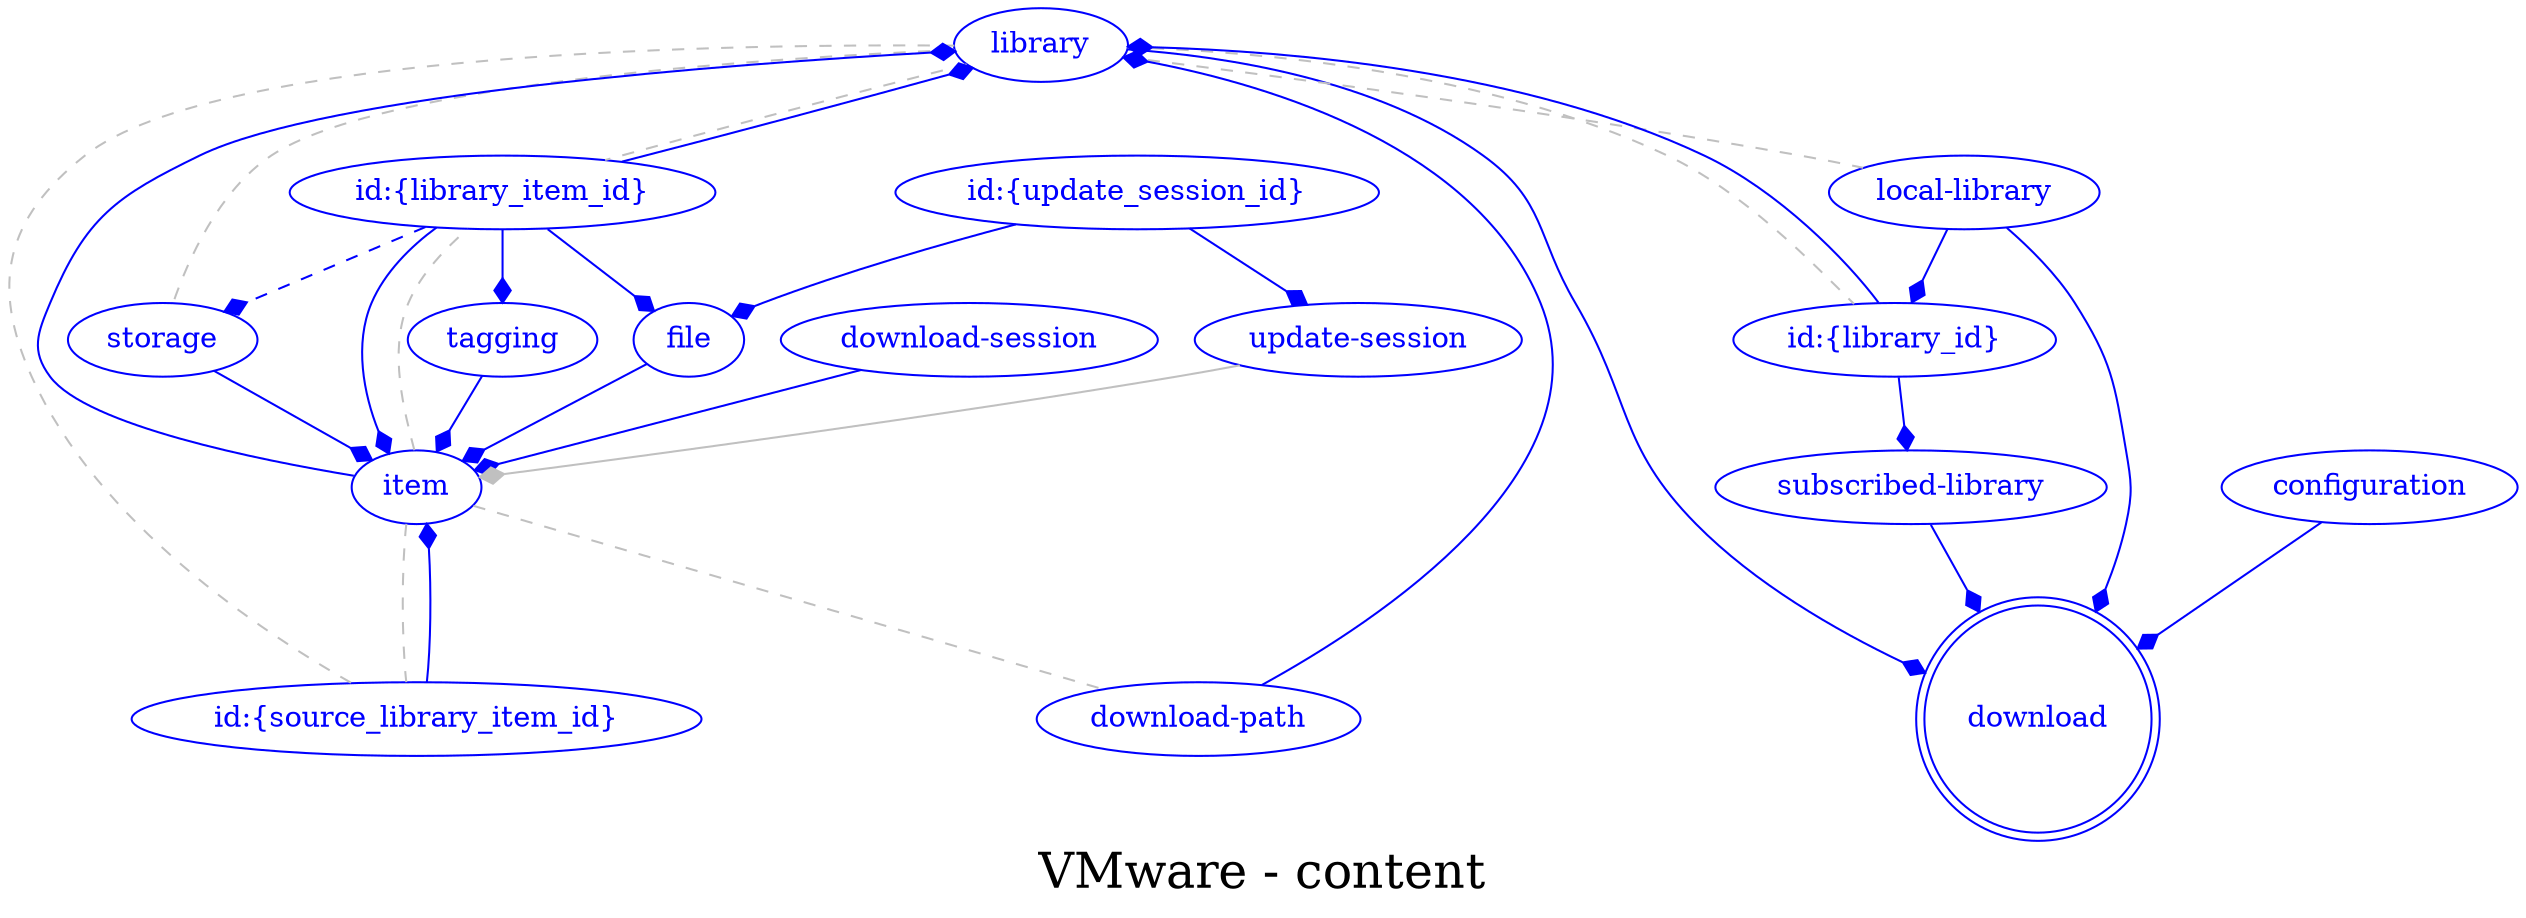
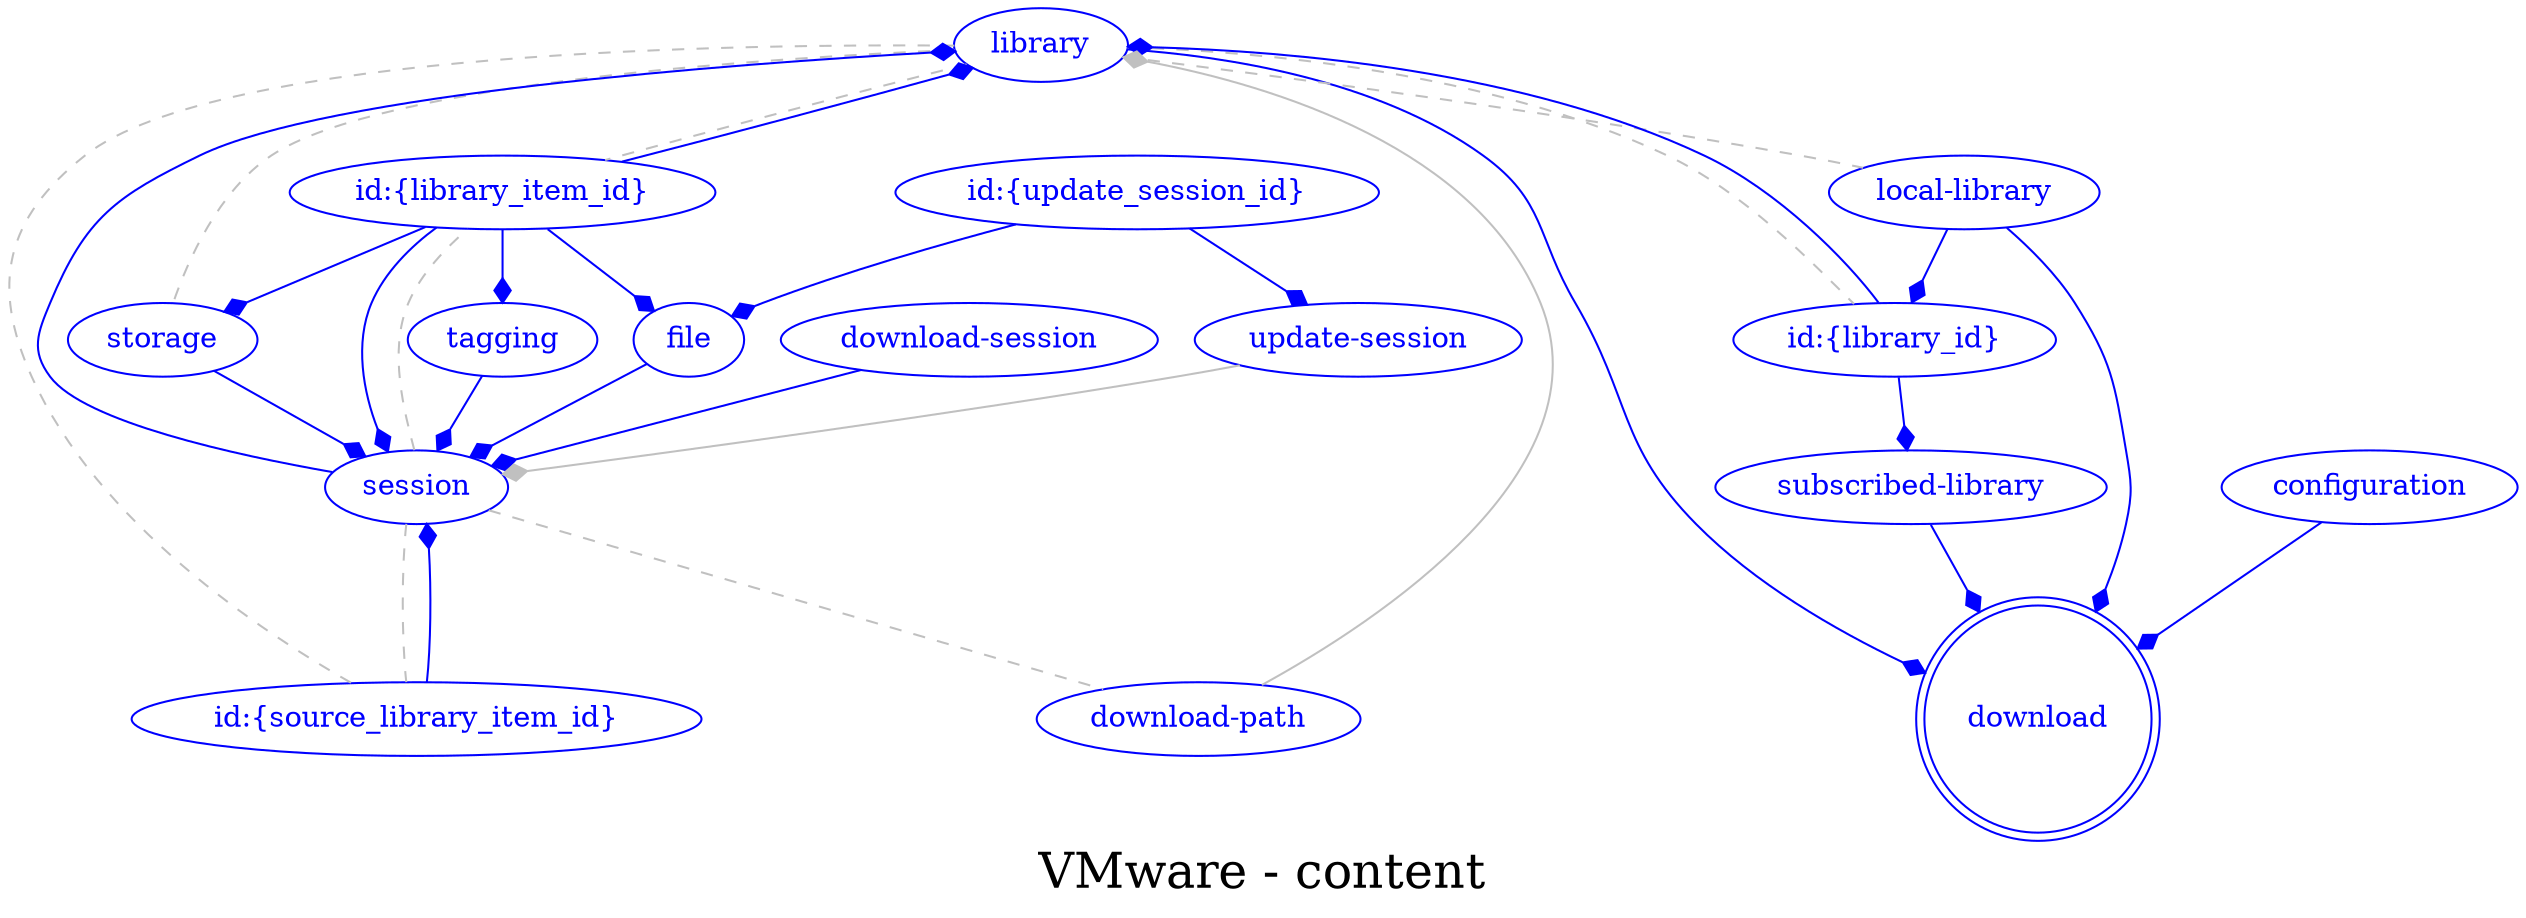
(336, 265) -> (336, 265)
(1544, 320) -> (1544, 320)
(417, 487) -> (417, 487)
